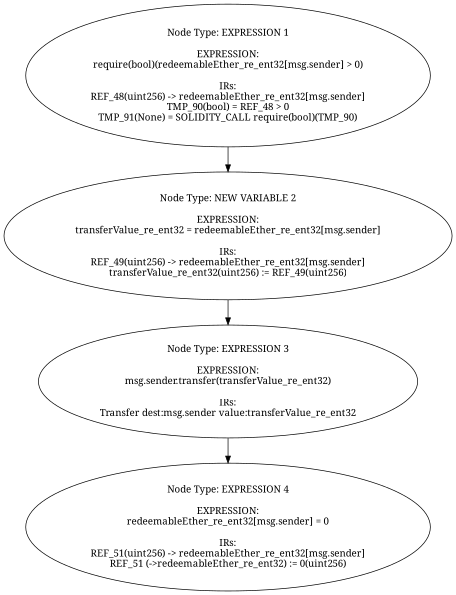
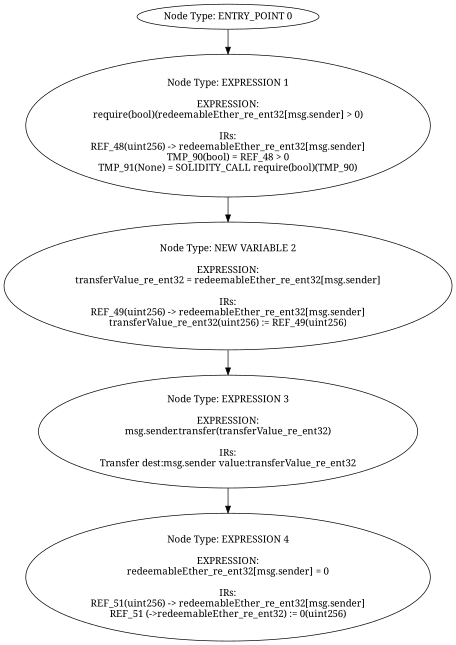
none -> (228, 17)
